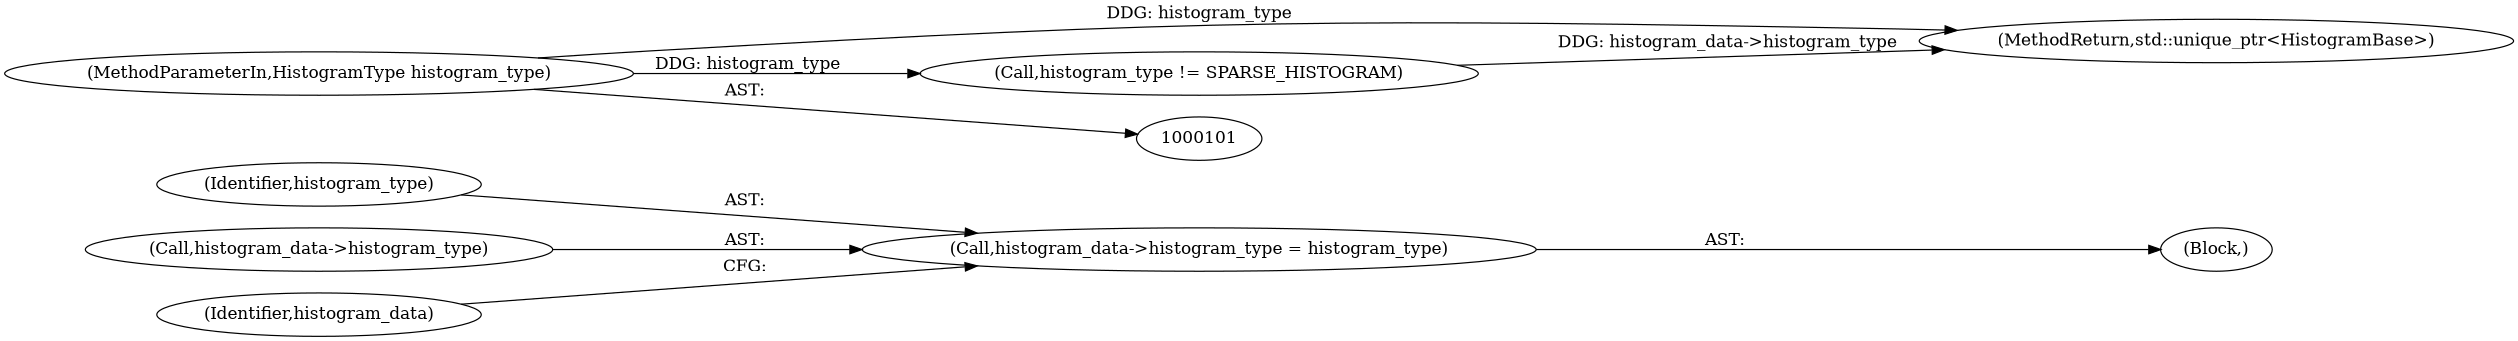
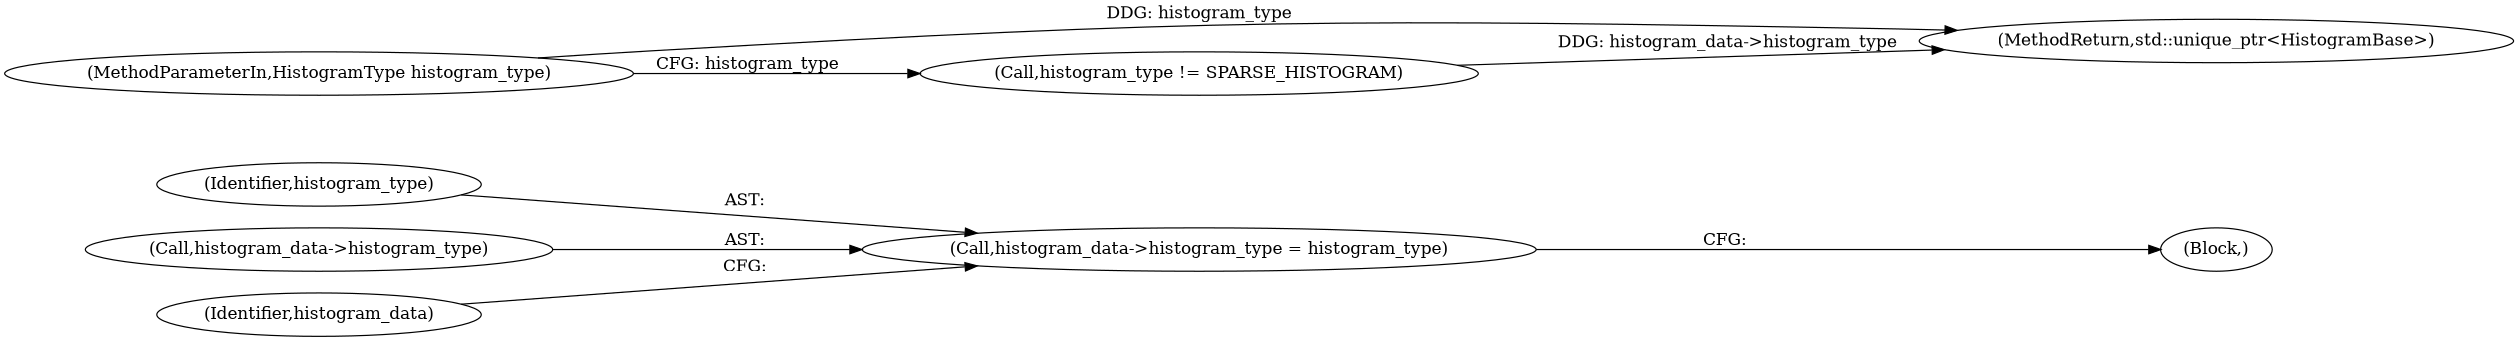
(748, 64) -> (748, 64)
(1199, 139) -> none
(1728, 241) -> (1728, 241)
